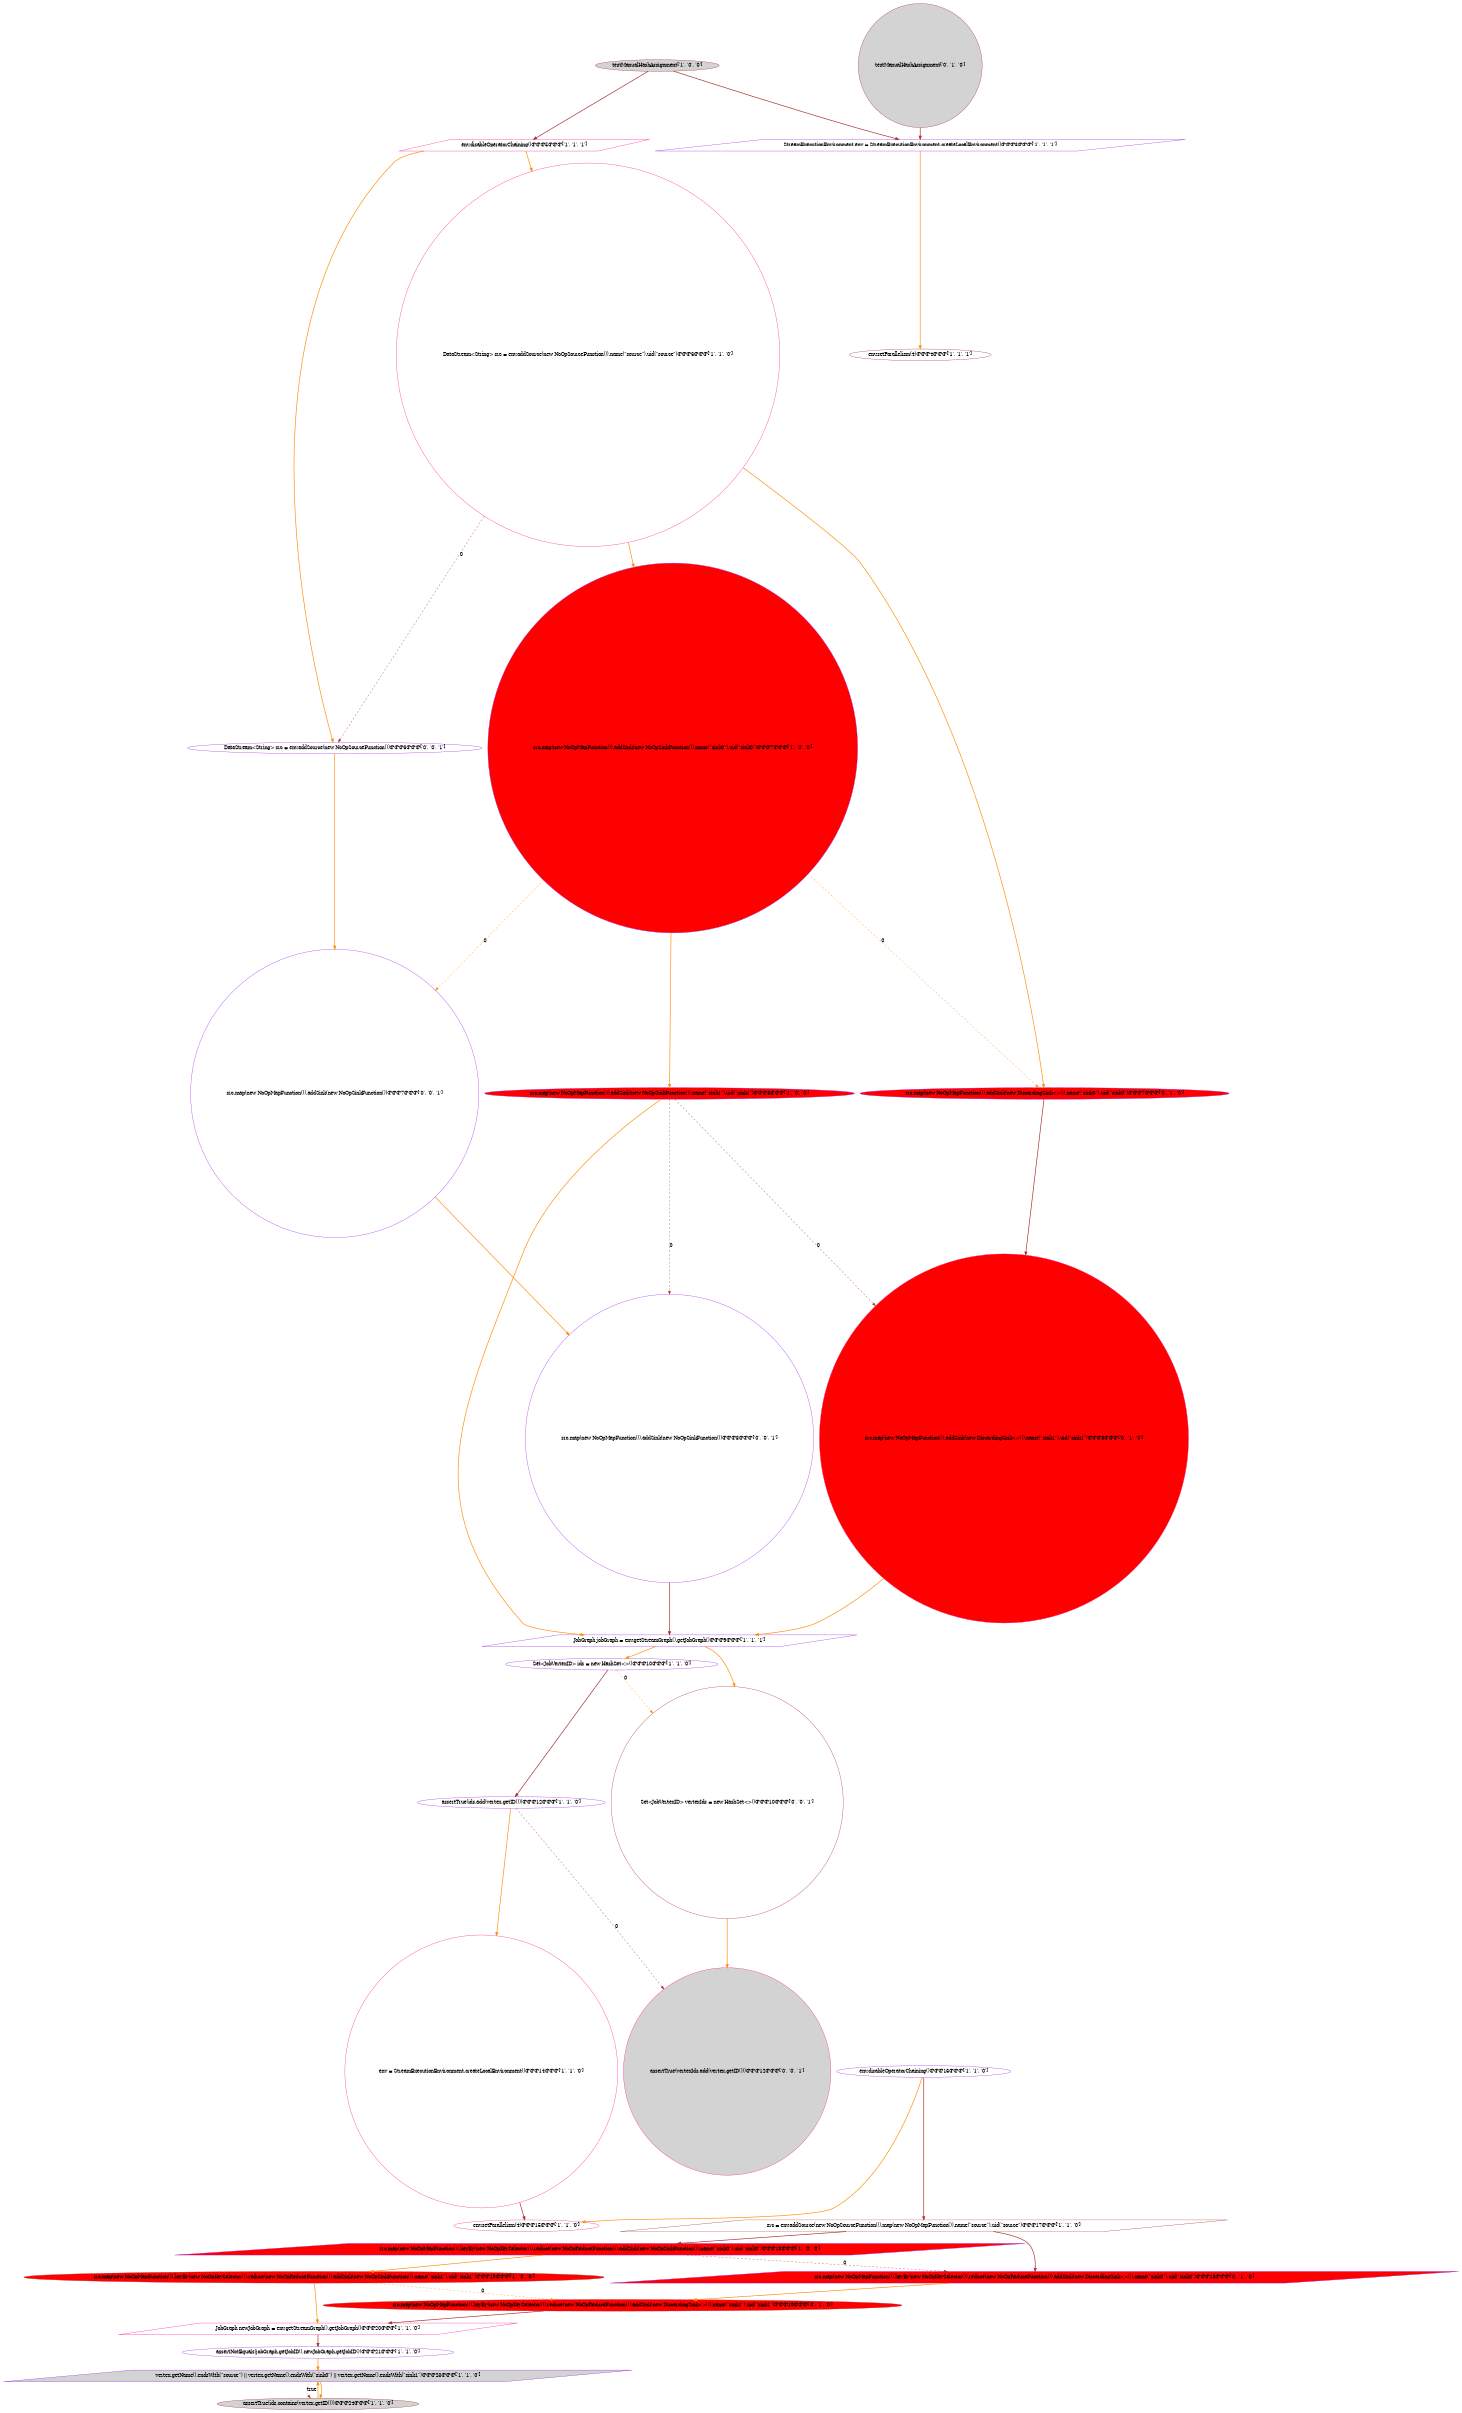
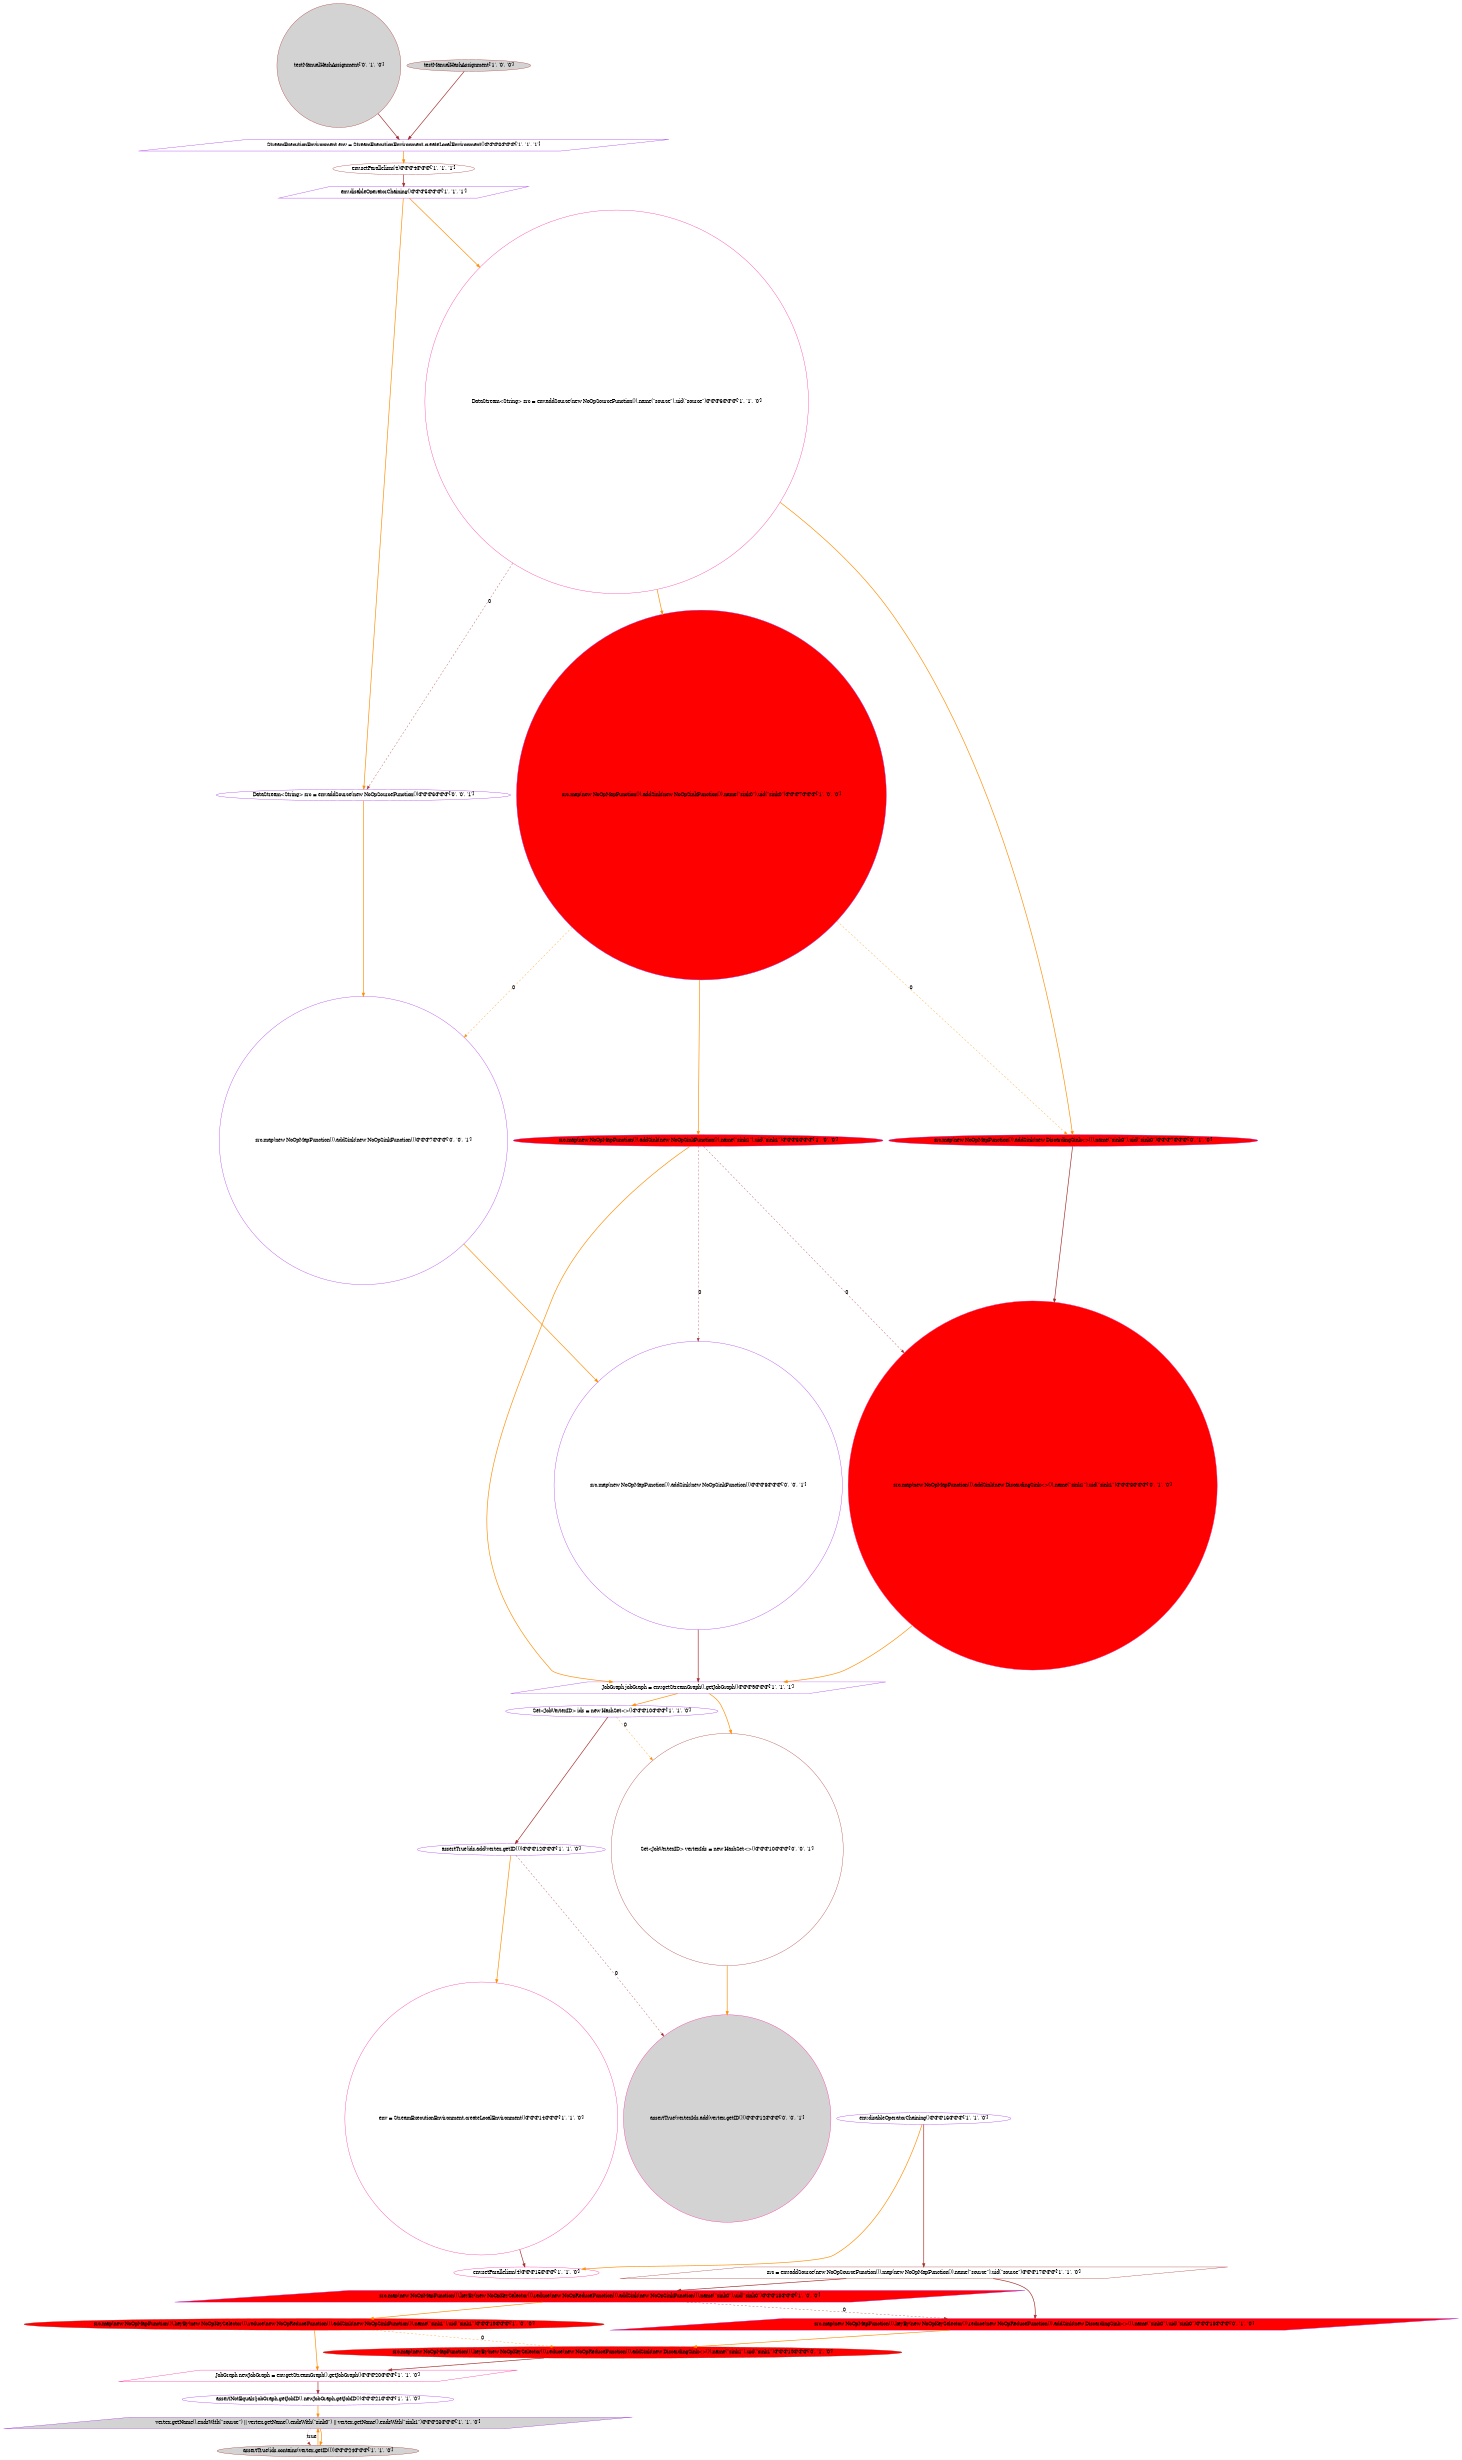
(592, 104) -> (404, 179)
(524, 145) -> (404, 192)
